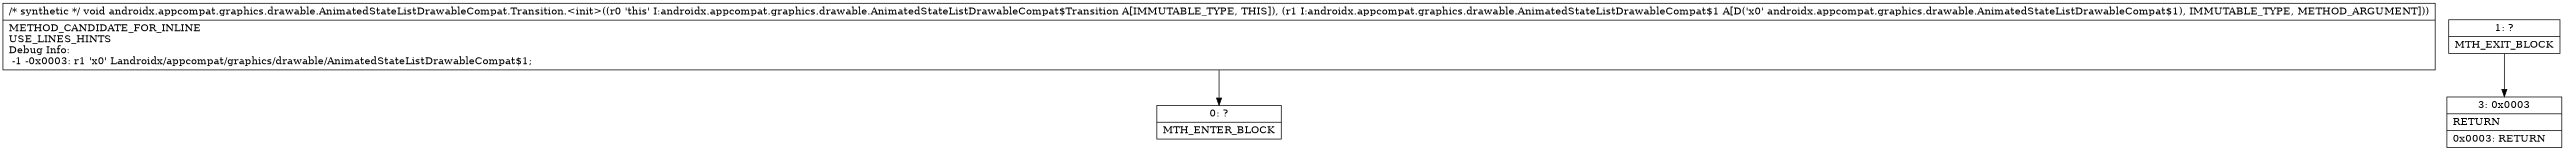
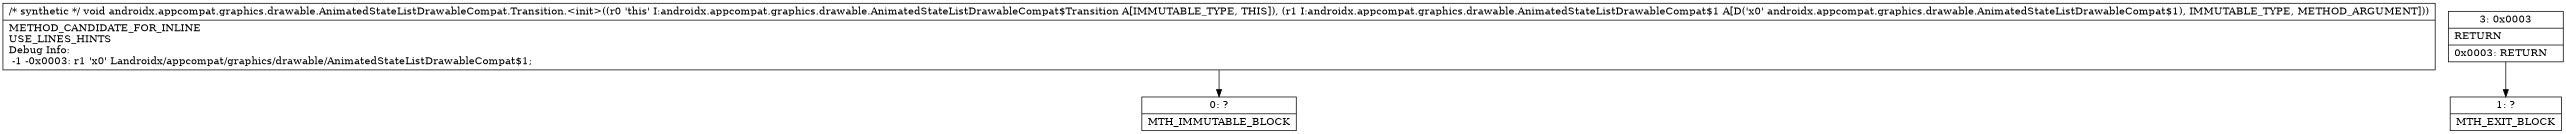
(2504, 71) -> (2506, 76)
(1219, 130) -> (1219, 122)
